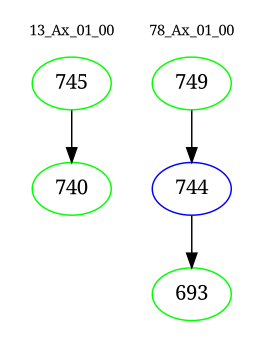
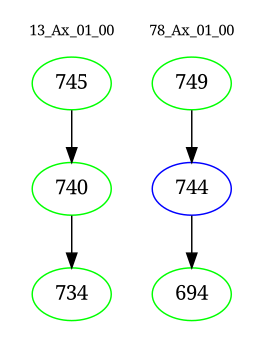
none -> (72, 294)
(192, 294) -> (192, 294)
